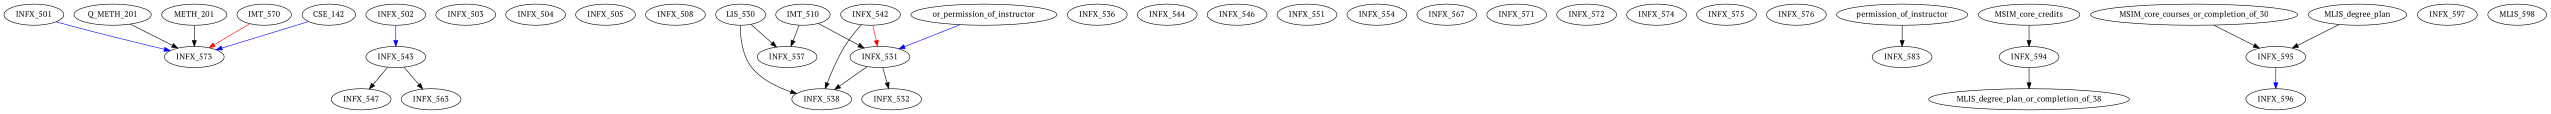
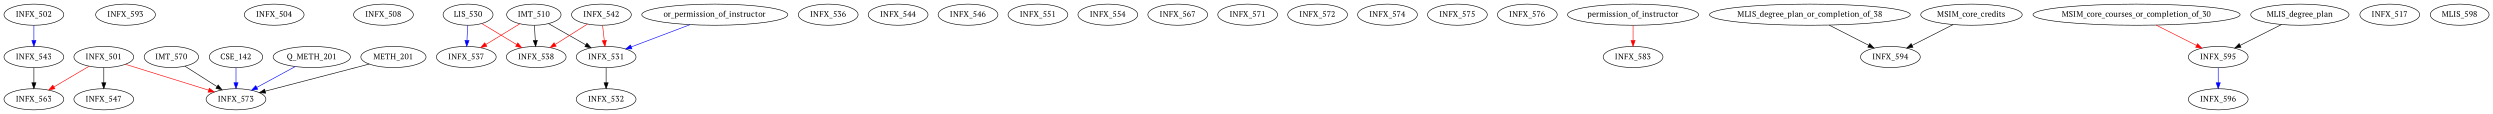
(466, 15) -> (126, 15)
(606, 15) -> none
(2447, 15) -> (2390, 15)
(796, 33) -> (505, 33)
(1902, 33) -> (1633, 33)
(232, 34) -> (201, 76)
(761, 34) -> (467, 33)
(151, 35) -> (276, 77)
(2234, 35) -> (2176, 35)
(110, 36) -> (167, 77)
(841, 52) -> (573, 33)
(752, 68) -> (498, 33)
(2029, 75) -> (1849, 35)
(380, 76) -> (104, 75)
(853, 76) -> (535, 33)
none -> (72, 77)
